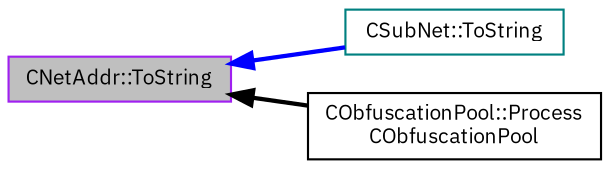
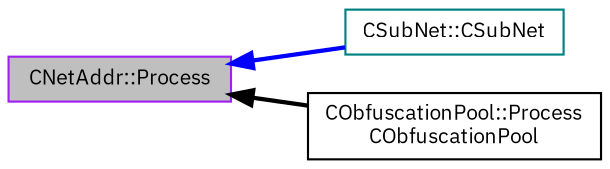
(455, 32) -> (455, 32)
(120, 79) -> (120, 79)
